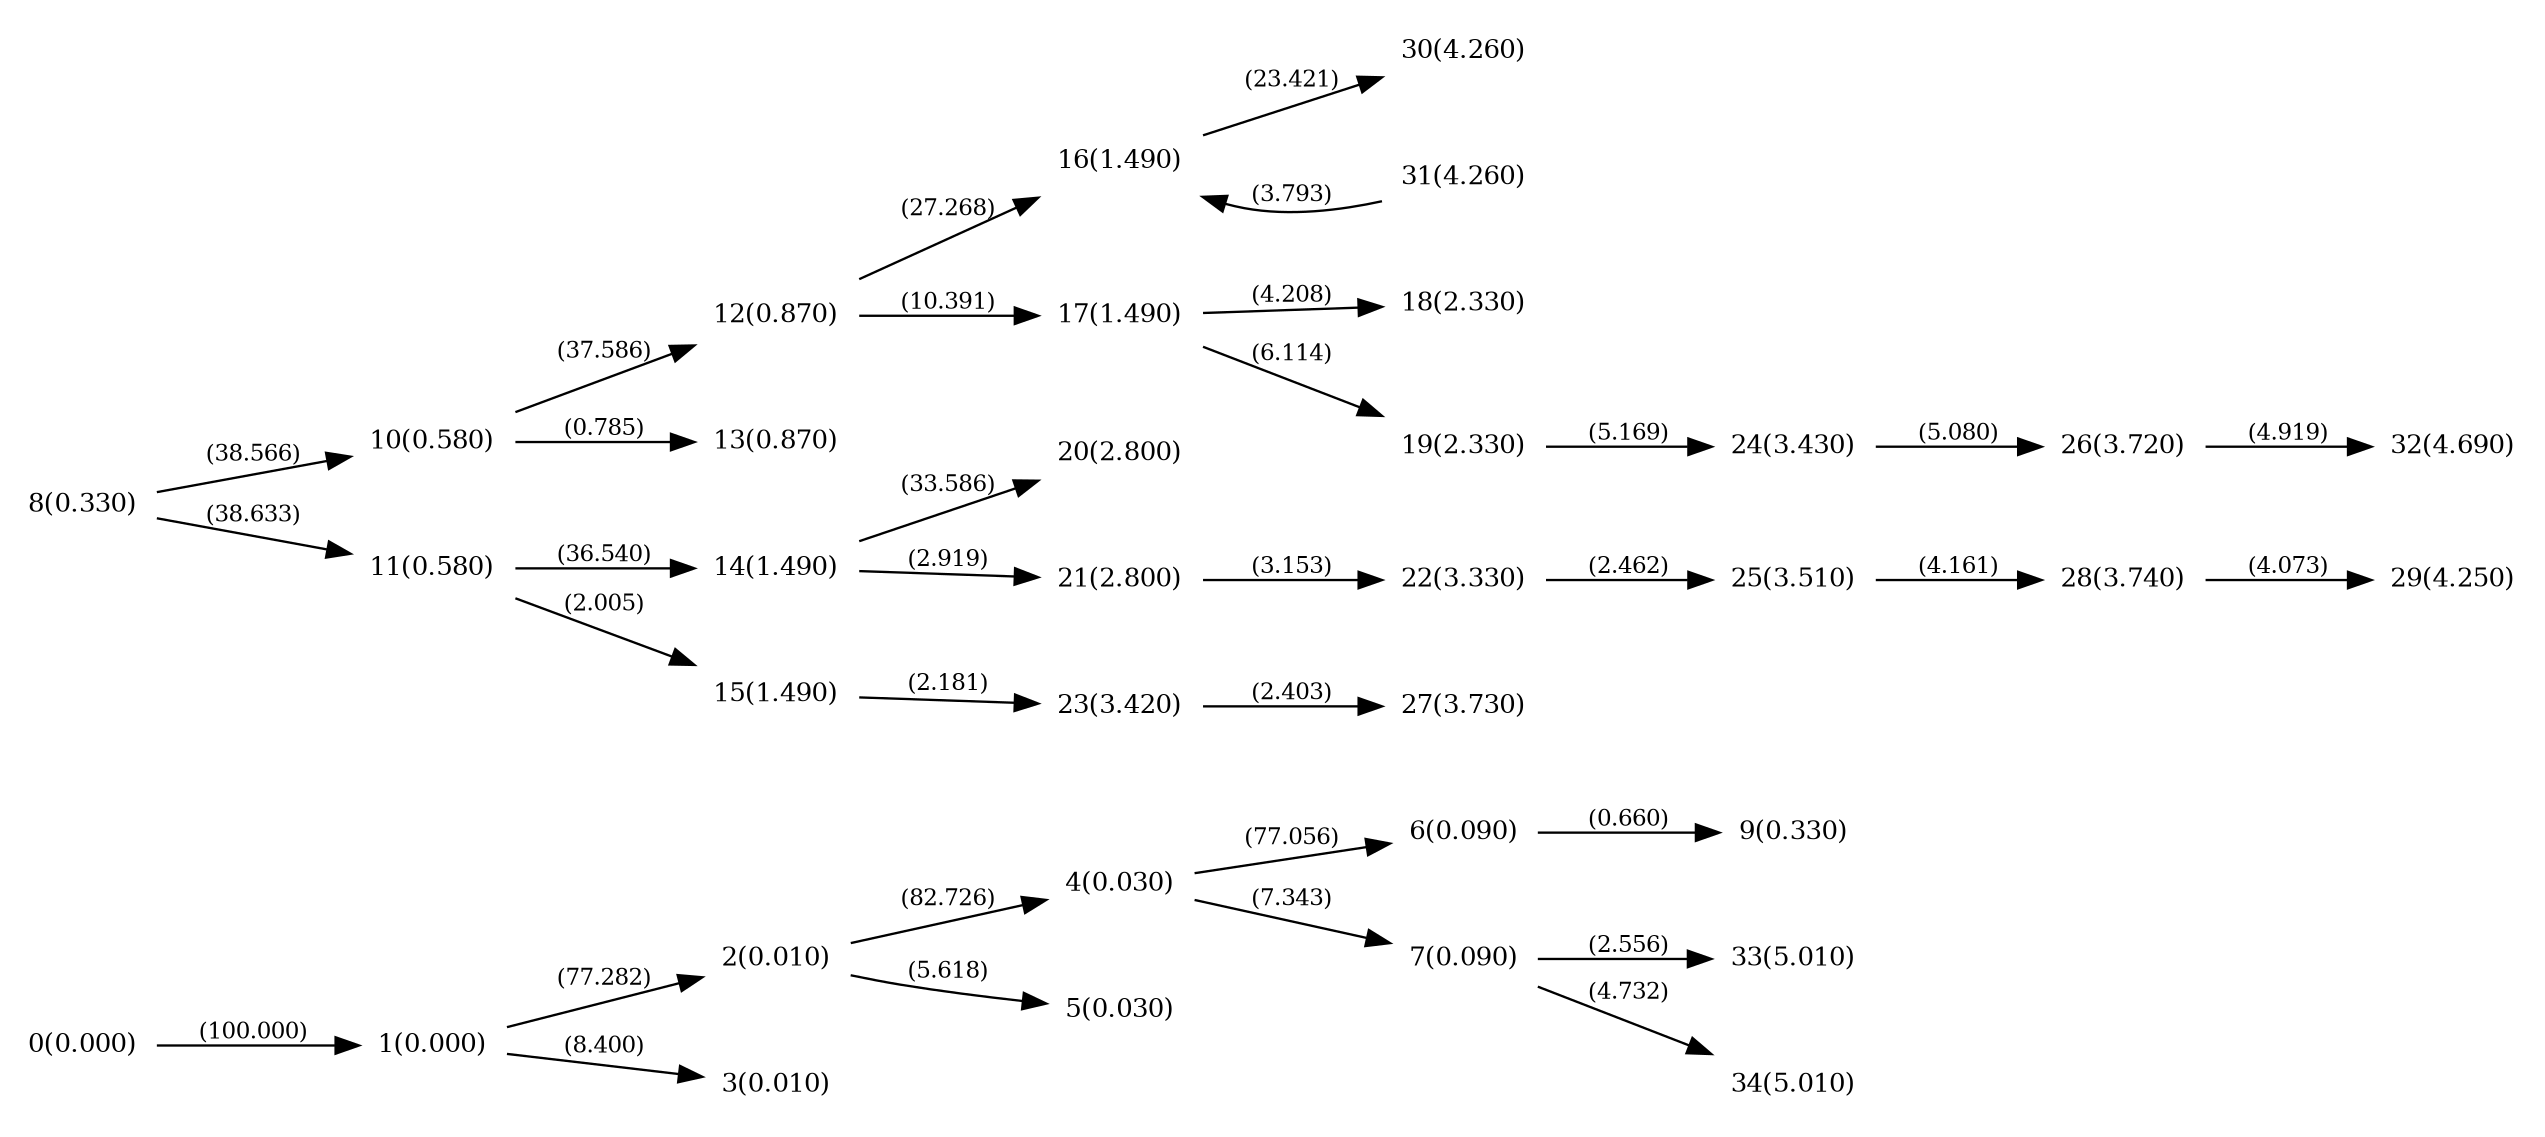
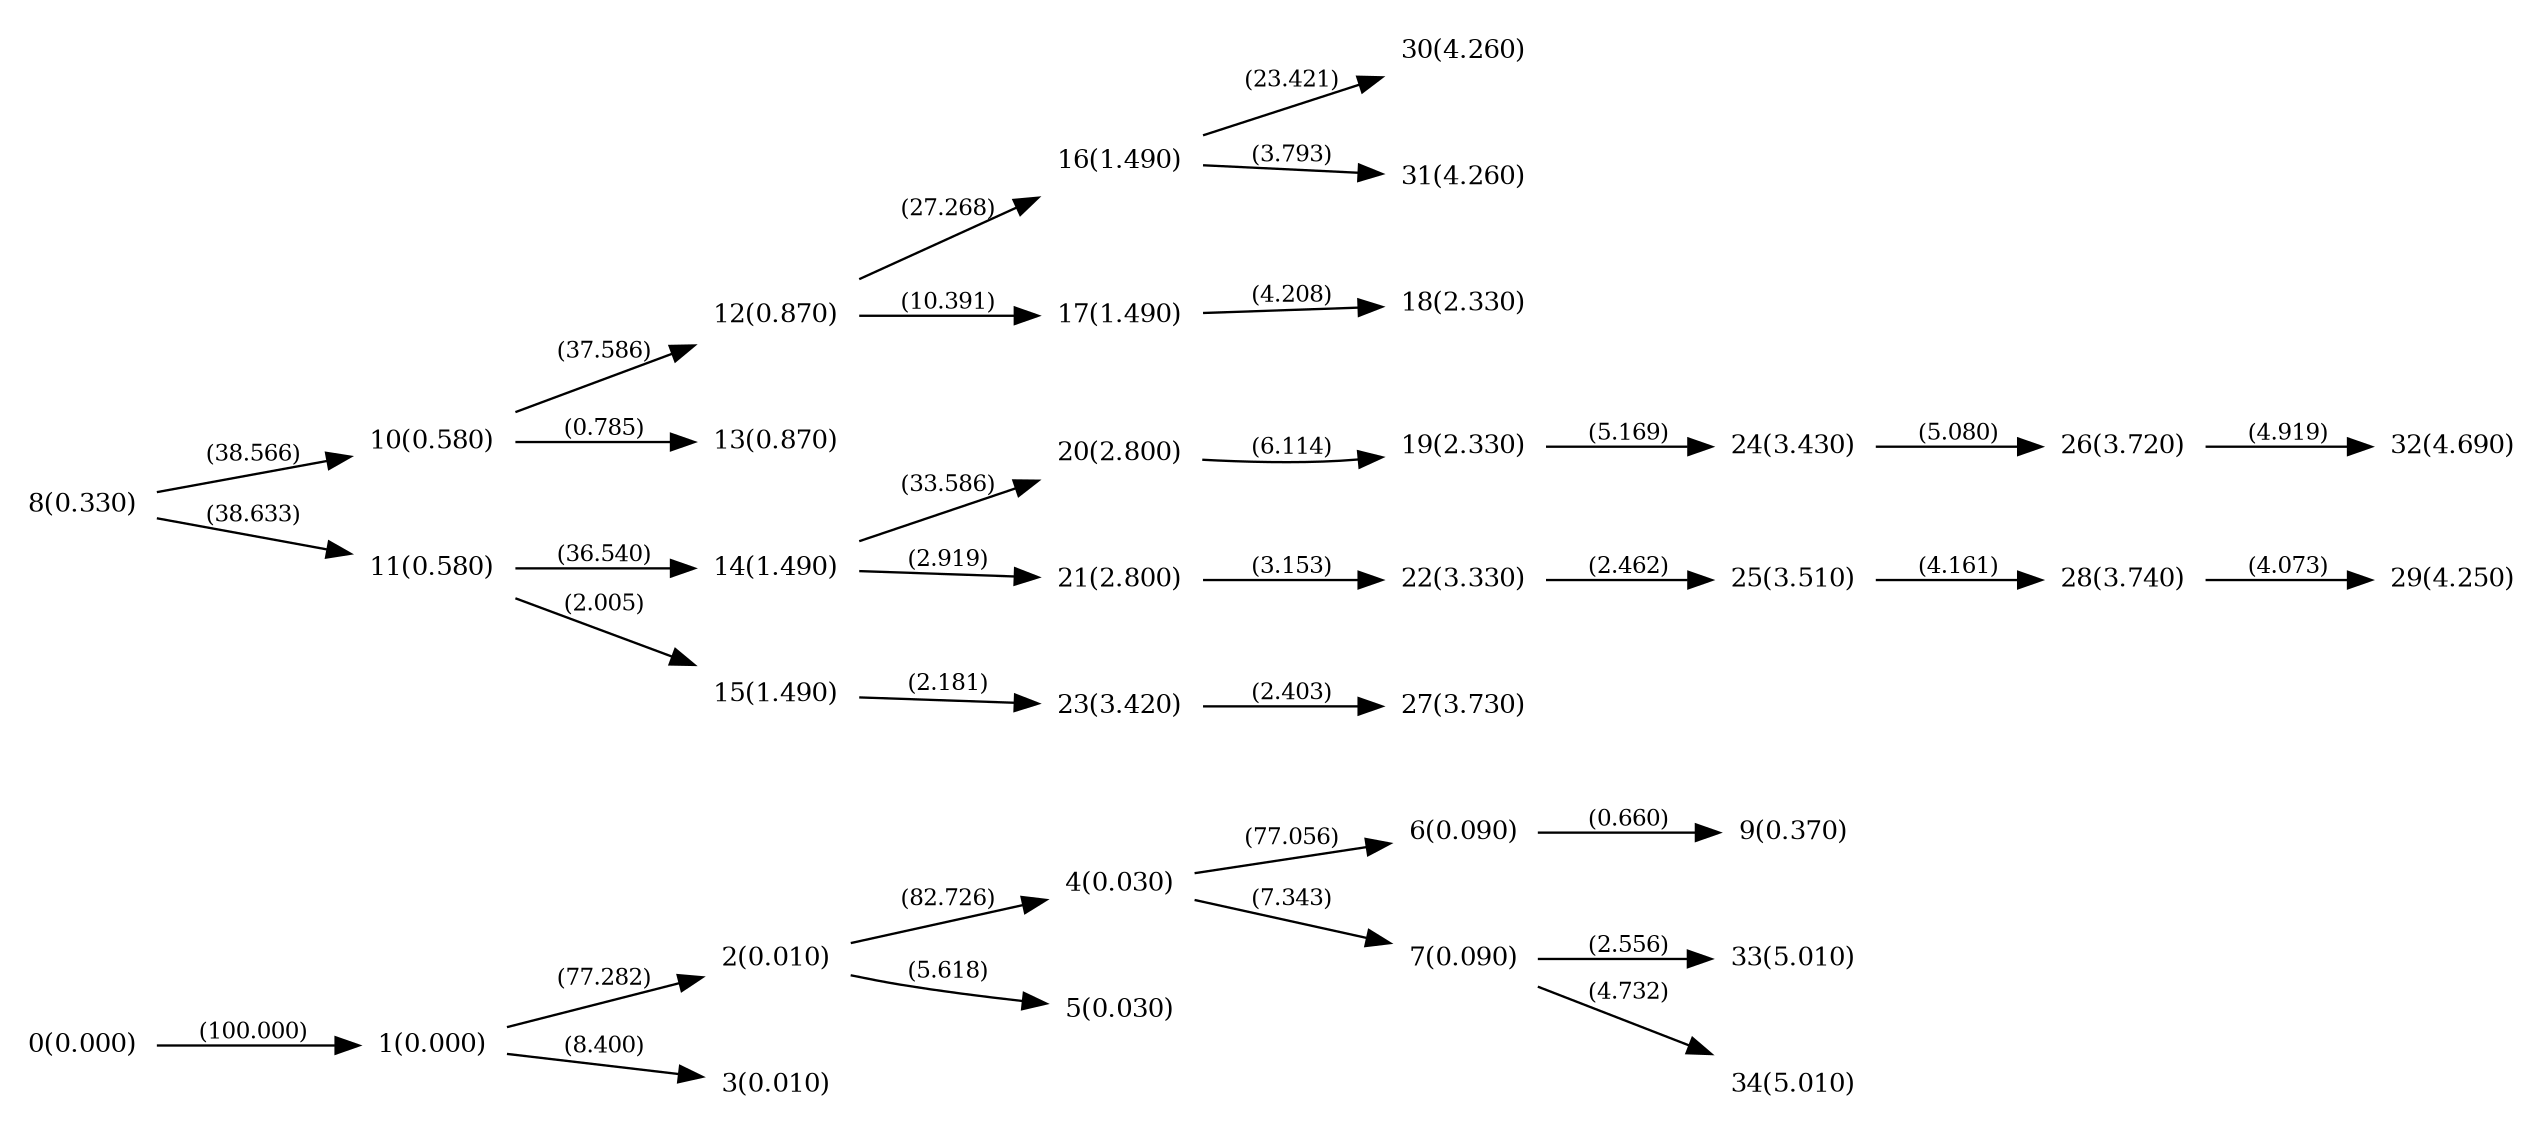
(1304, 212) -> (1281, 169)
(1281, 377) -> (1280, 462)
(1794, 833) -> (1794, 833)
